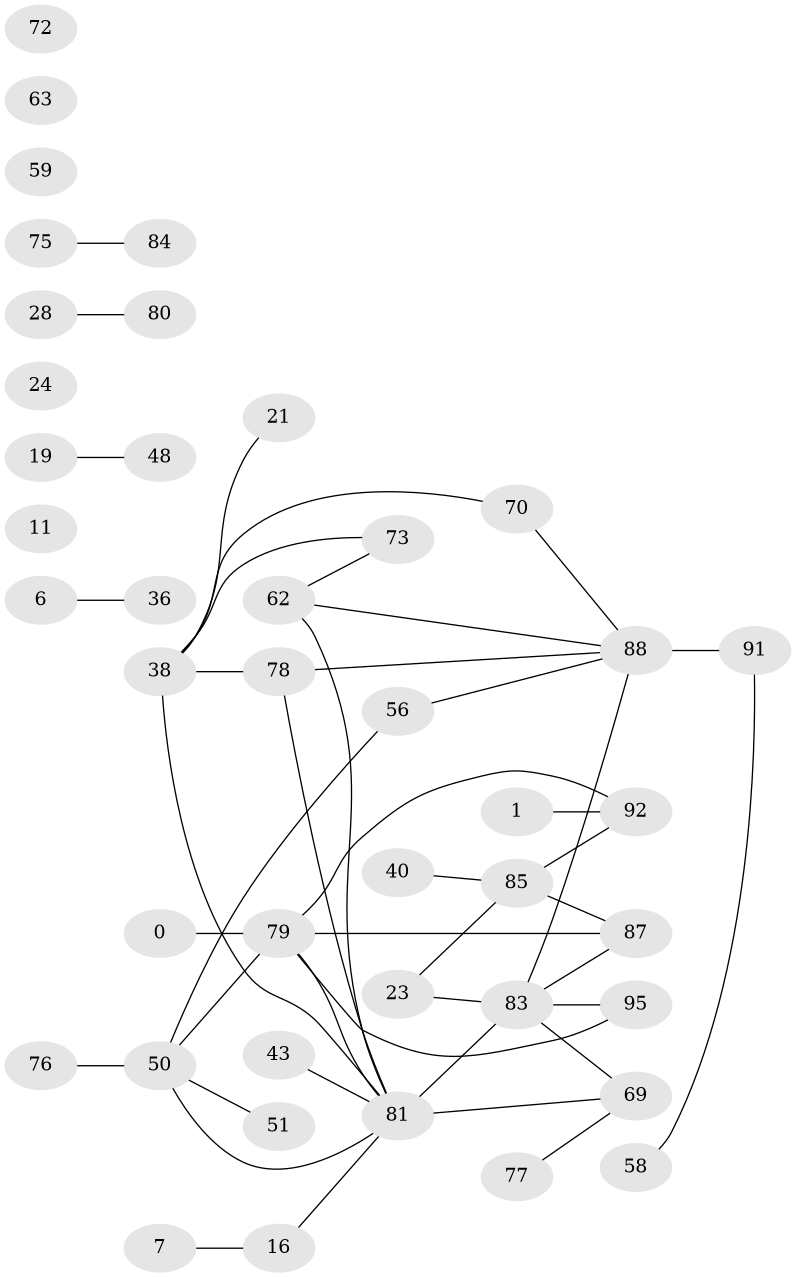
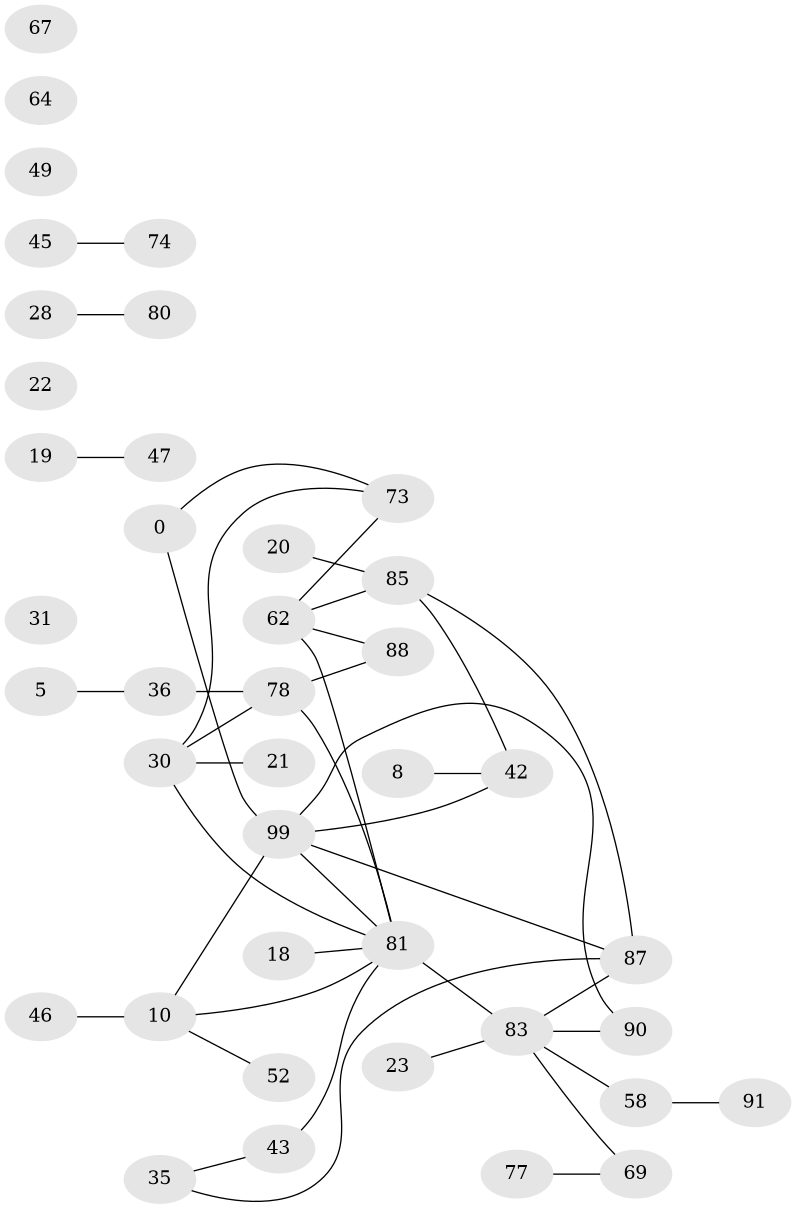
(41, 29) -> none
none -> (41, 29)
(41, 100) -> none
none -> (41, 100)
(41, 172) -> (41, 172)
(41, 243) -> (41, 243)
(160, 243) -> (160, 243)
(41, 386) -> (41, 386)
(160, 457) -> (160, 457)
none -> (270, 465)
(517, 509) -> none
(41, 529) -> (41, 620)
(41, 600) -> (41, 692)
(696, 651) -> none
(160, 672) -> (160, 763)
none -> (220, 692)
(398, 711) -> none
(517, 812) -> (398, 774)
(636, 812) -> (517, 774)
(582, 829) -> (577, 1067)
(398, 873) -> (279, 549)
(279, 933) -> (279, 834)
(454, 942) -> (339, 600)
(636, 1005) -> (636, 1031)
(41, 1066) -> (41, 1017)
(160, 1066) -> (160, 1017)
(517, 1106) -> none
(279, 1127) -> (279, 1078)
none -> (160, 1179)
(160, 1248) -> none
(279, 1248) -> (279, 956)
